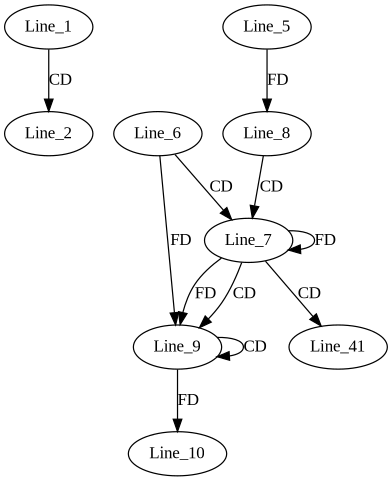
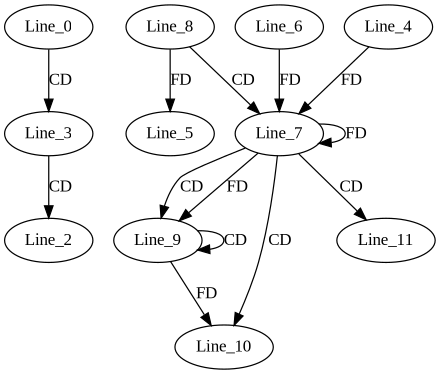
(49, 27) -> (49, 134)
none -> (49, 27)
none -> (388, 27)
(267, 74) -> (170, 74)
(221, 187) -> (290, 80)
(167, 234) -> none
none -> (265, 237)
(338, 347) -> (386, 240)
